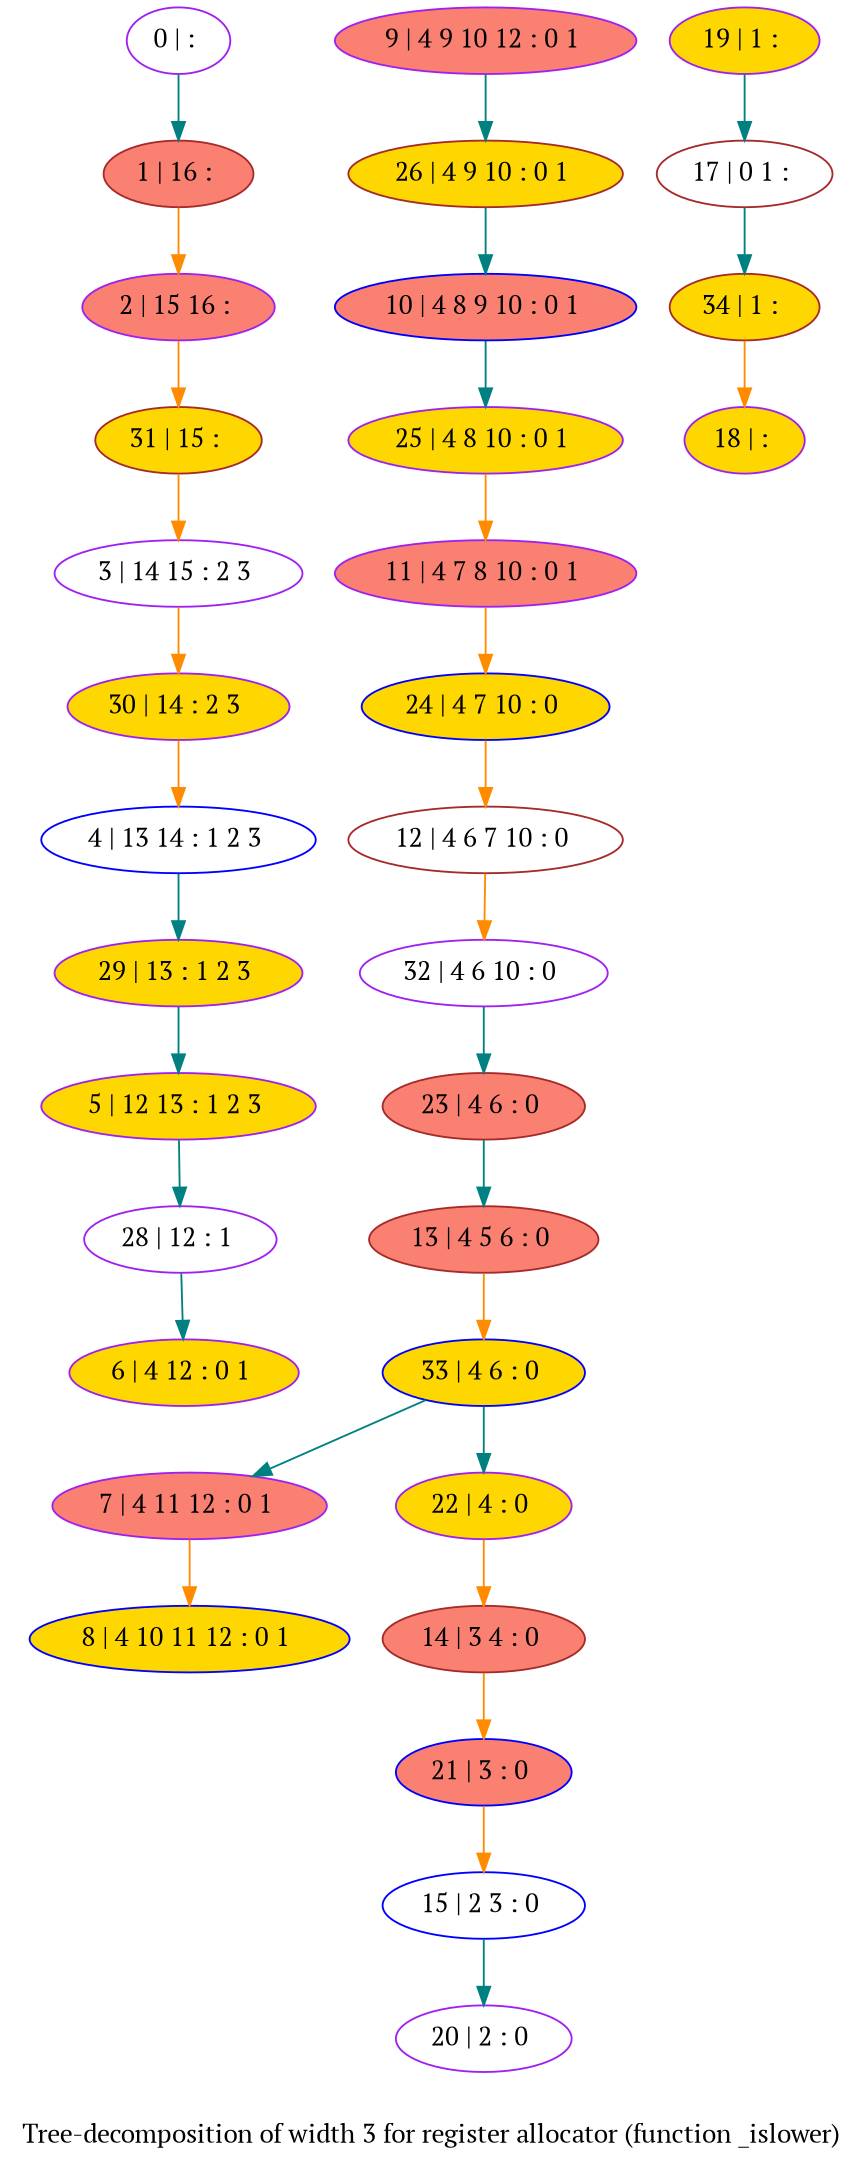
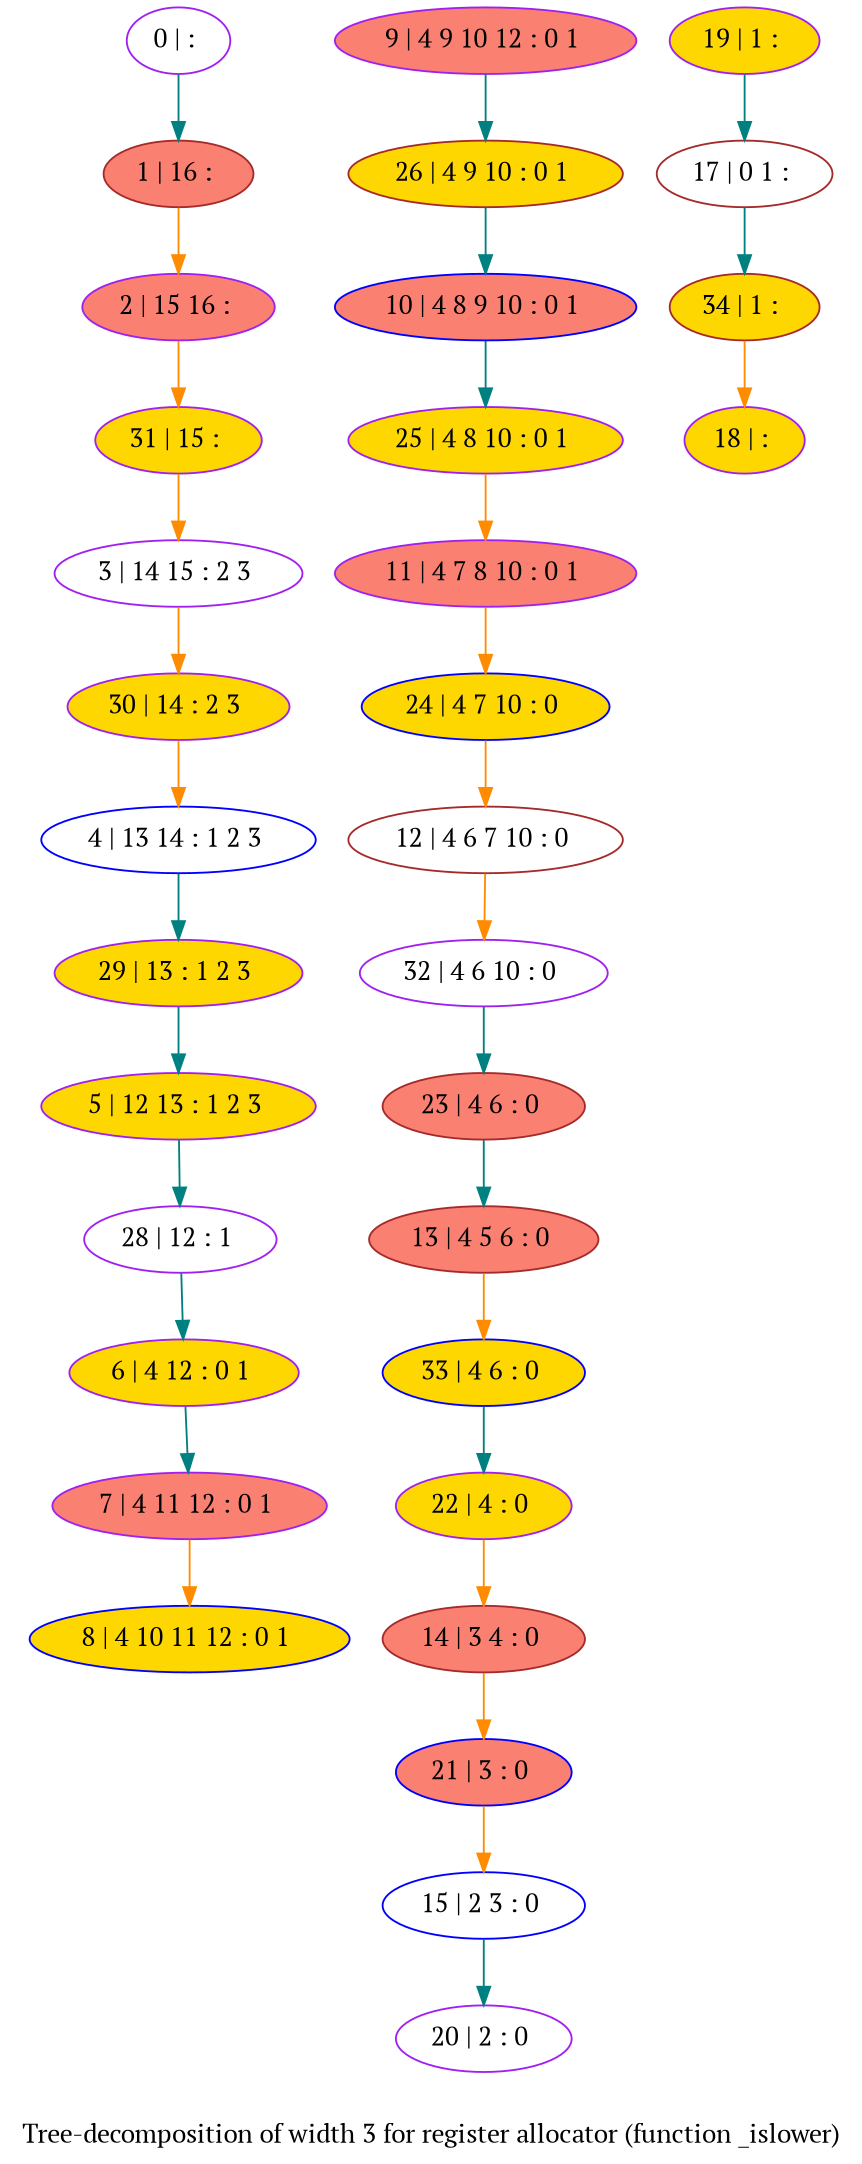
(179, 440) -> (179, 440)
(348, 1434) -> (186, 1430)
